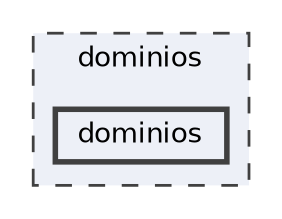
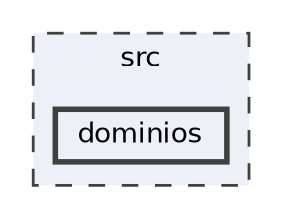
(141, 59) -> (141, 59)
